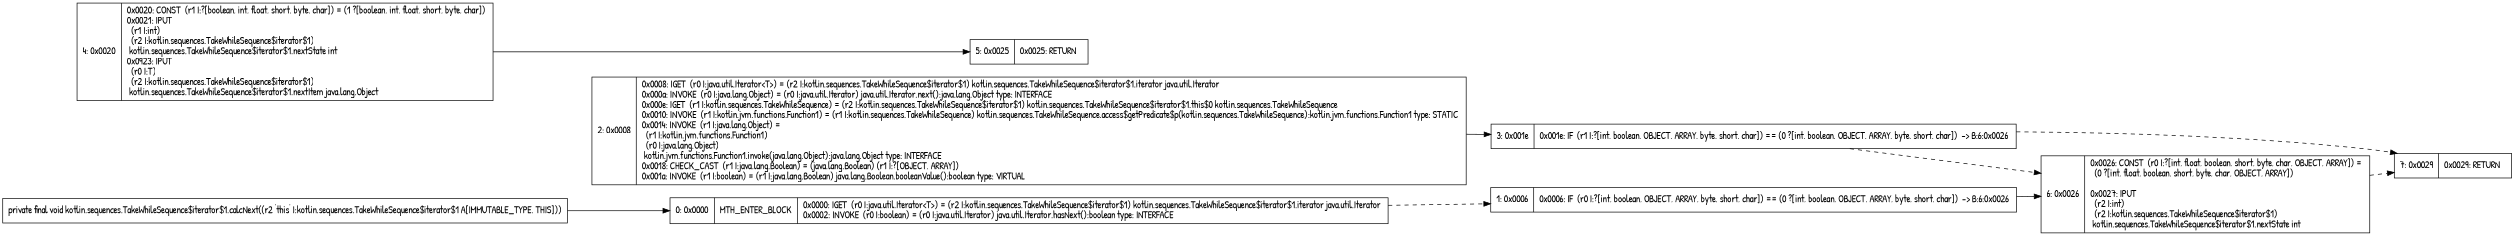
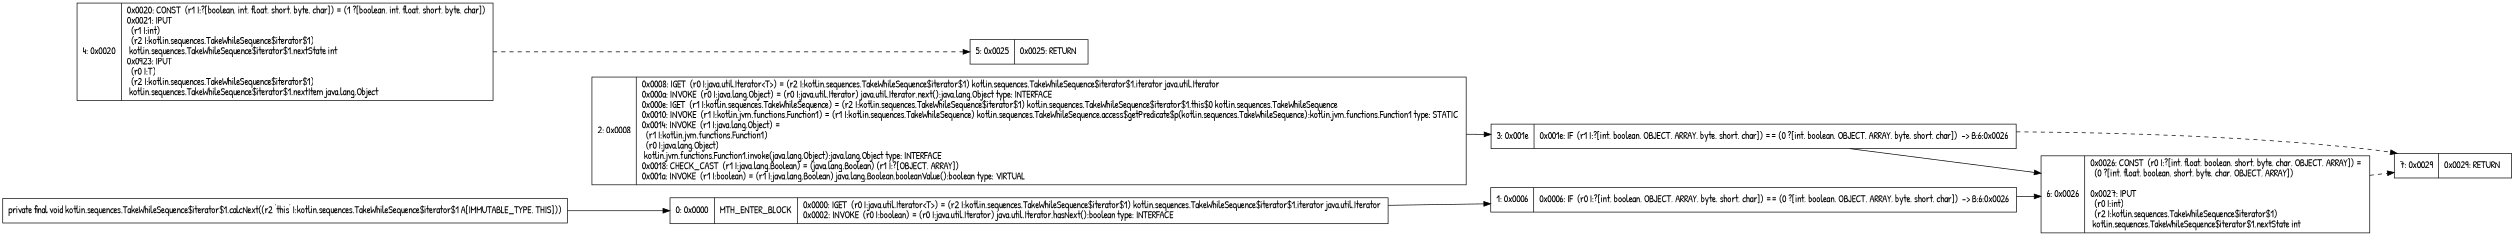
(728, 52) -> (728, 52)
(1942, 161) -> (1942, 161)
(2108, 204) -> (2107, 204)
(1436, 205) -> (1436, 205)
